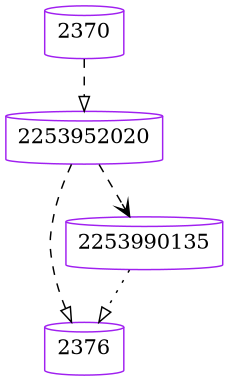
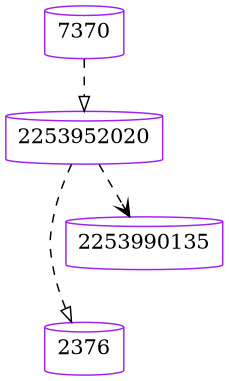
(84, 32) -> (84, 32)
(118, 290) -> none
